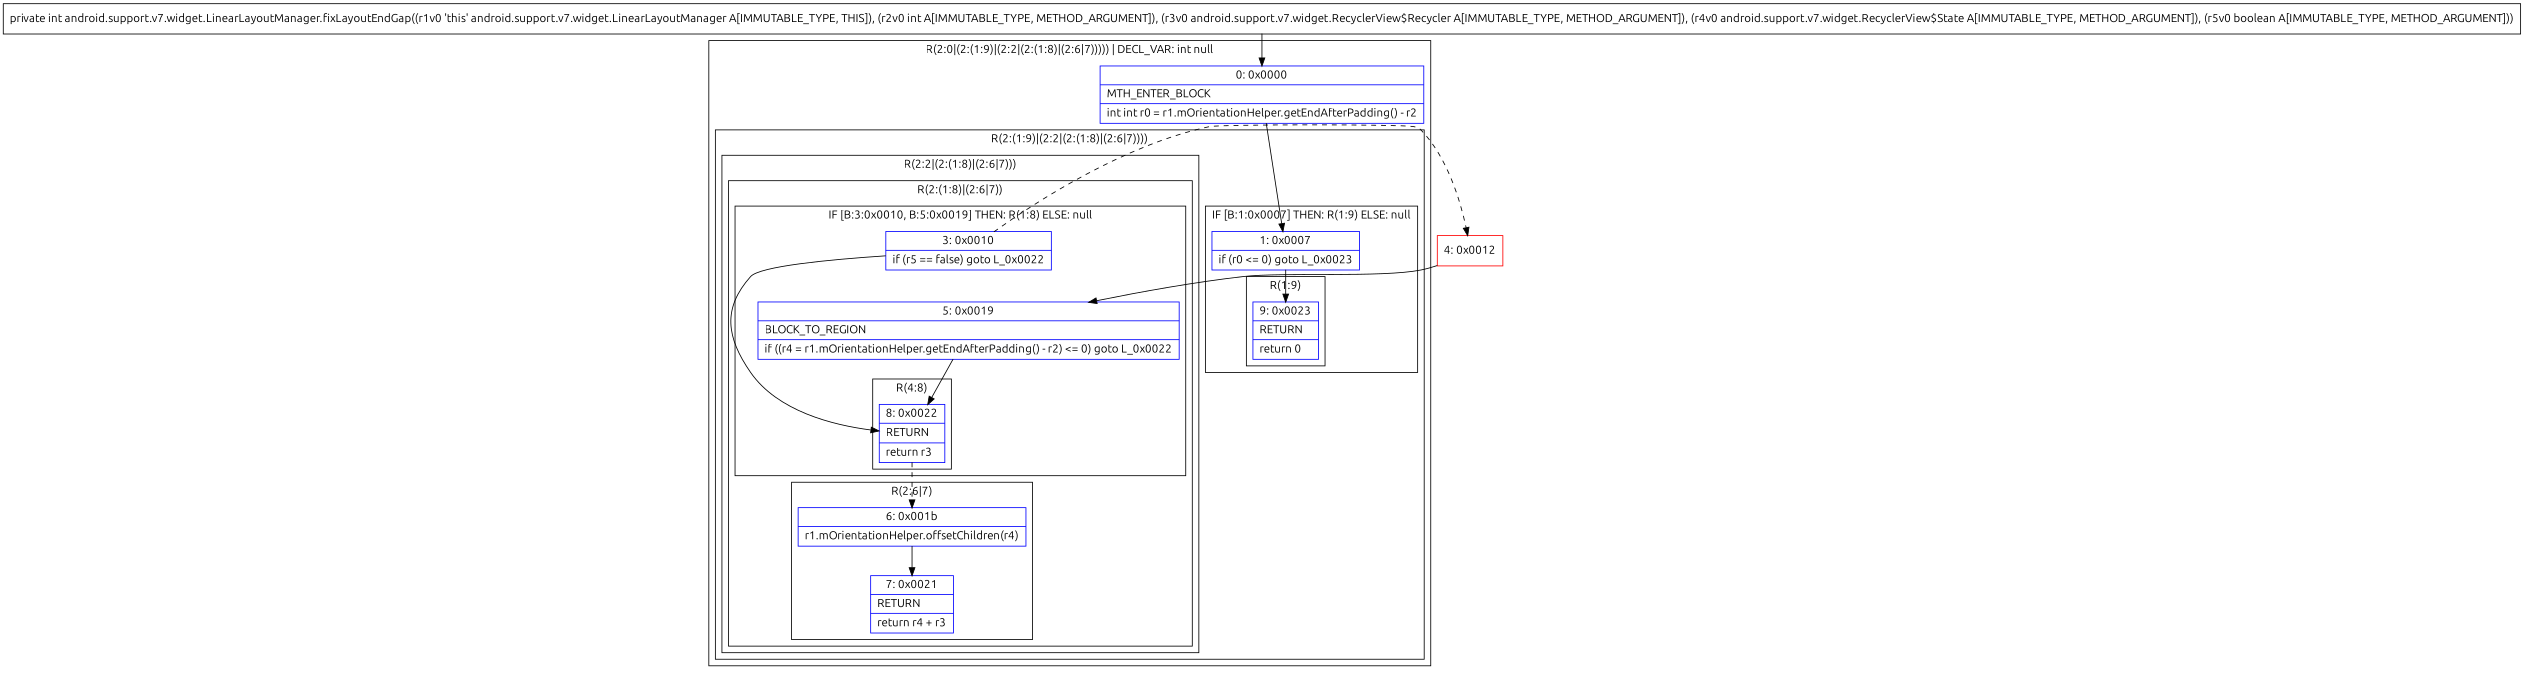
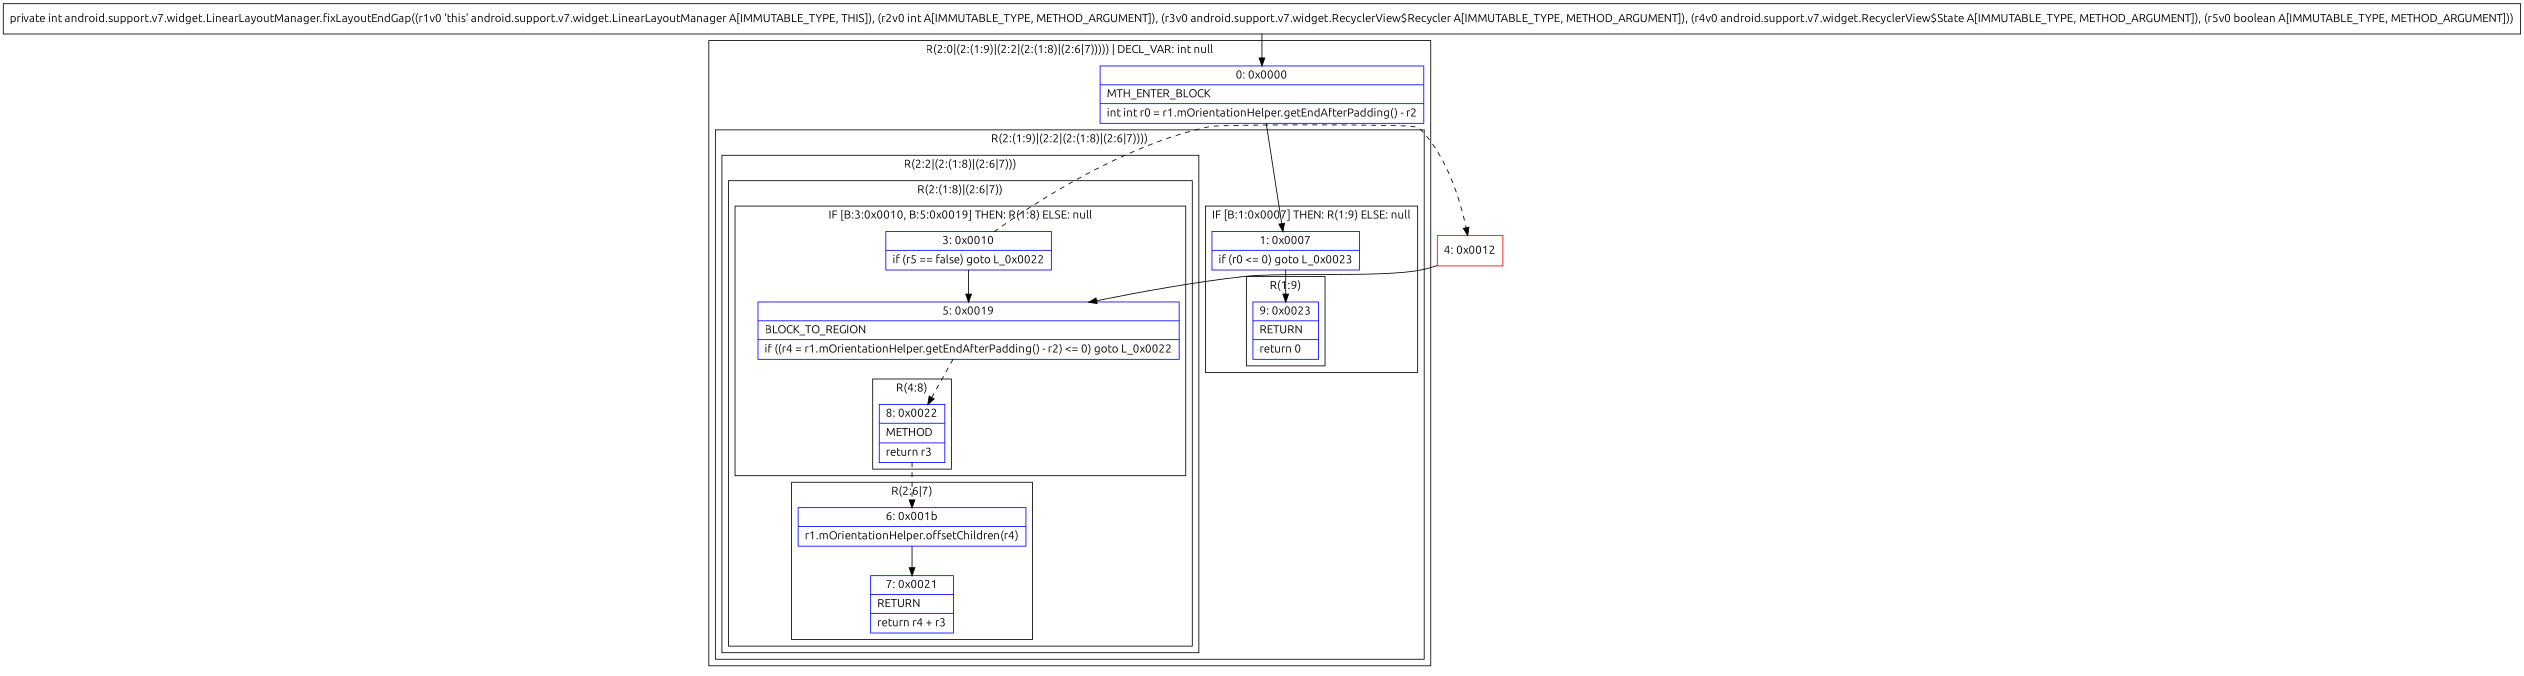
(742, 288) -> (969, 282)
(945, 374) -> (945, 374)
(908, 433) -> (910, 433)
